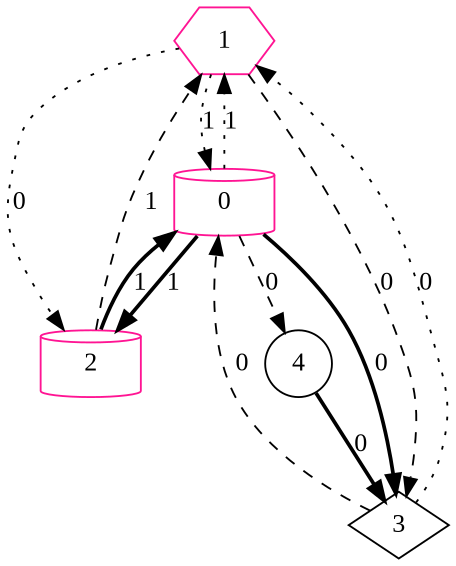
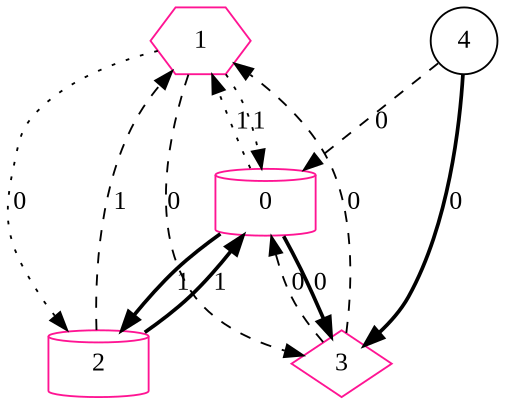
(413, 271) -> (339, 188)
(258, 276) -> (378, 111)
(399, 525) -> (342, 364)
